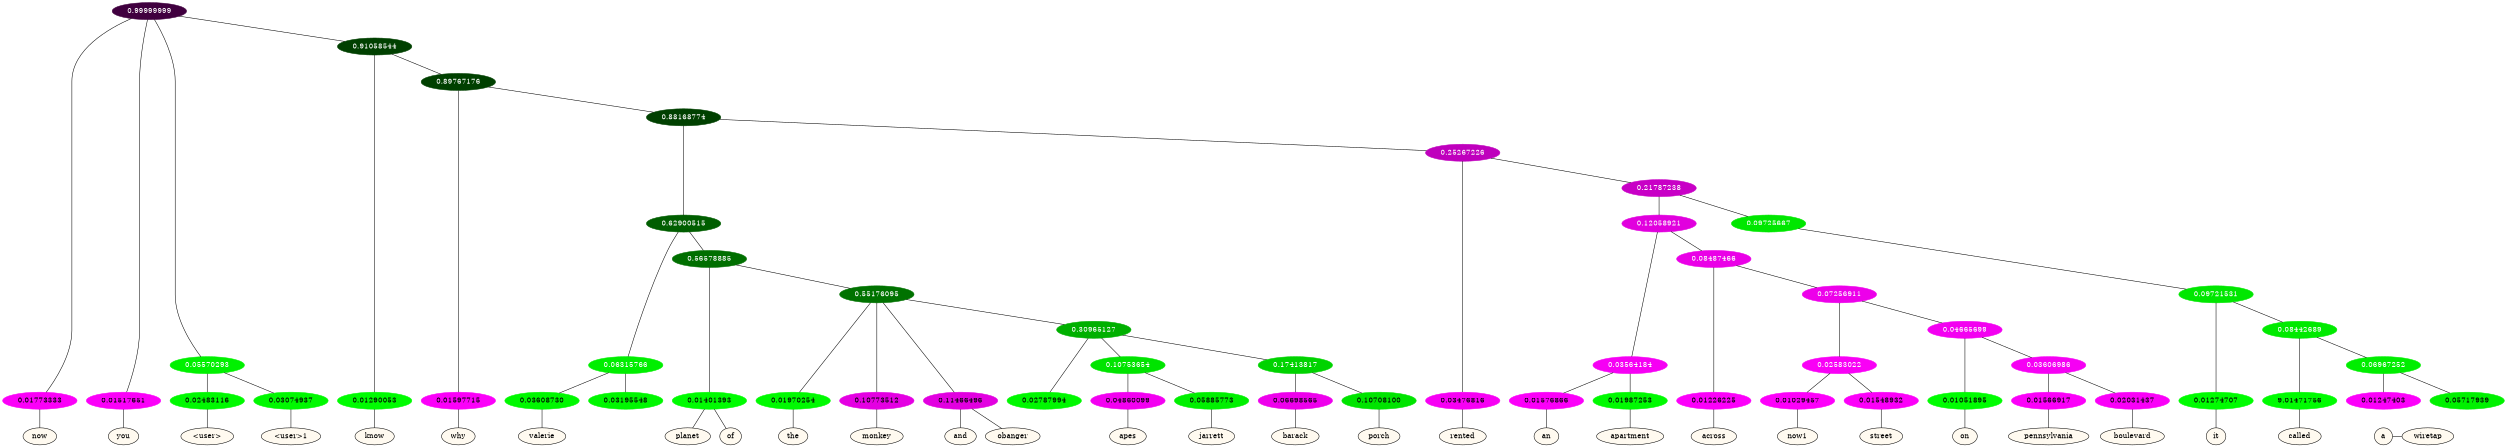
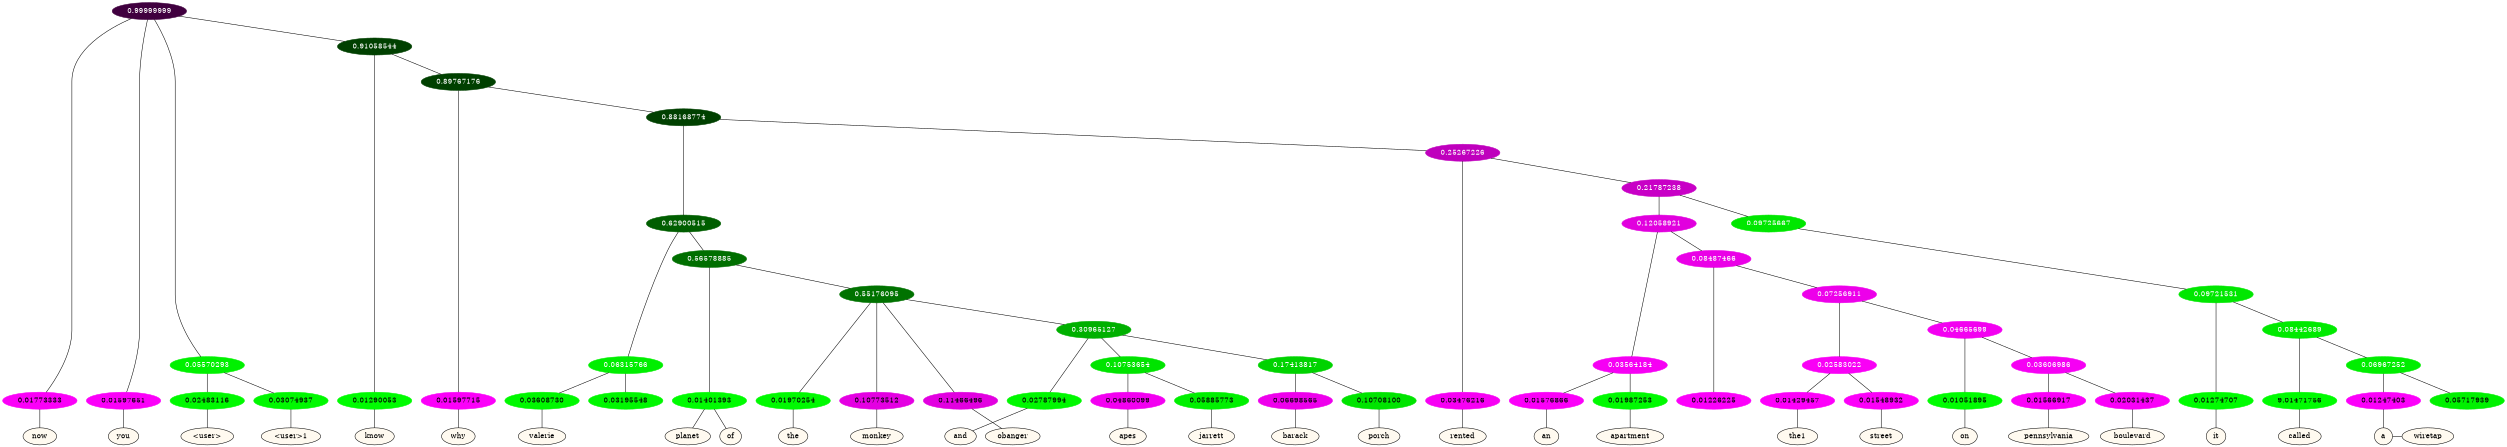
(124, 401) -> (124, 401)
(1463, 401) -> (1463, 401)
(1798, 401) -> (1798, 401)
(961, 419) -> (1000, 420)
none -> (2383, 419)
(1714, 436) -> none
(1798, 436) -> (1798, 436)
